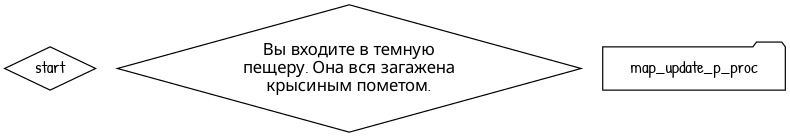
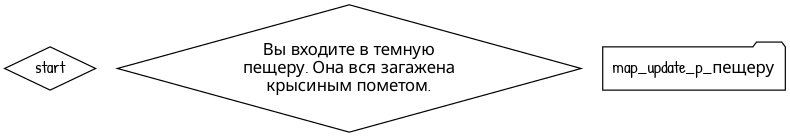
(694, 68) -> (694, 68)
